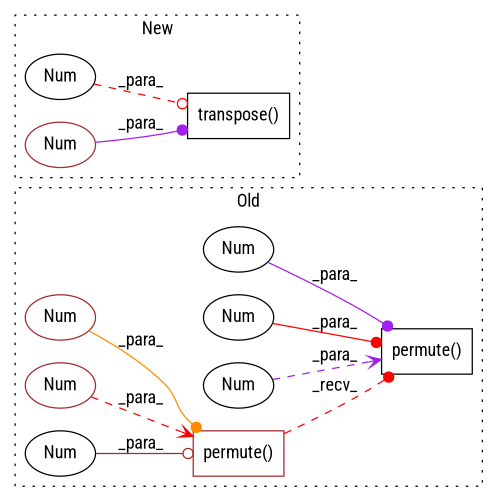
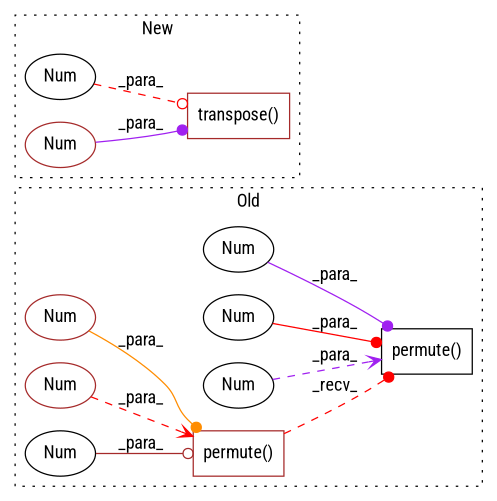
(239, 116) -> (239, 116)
